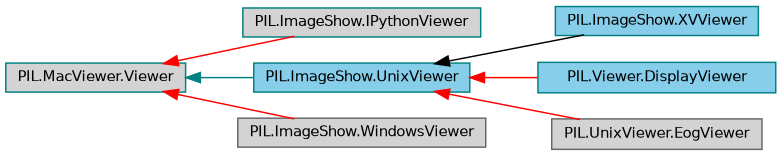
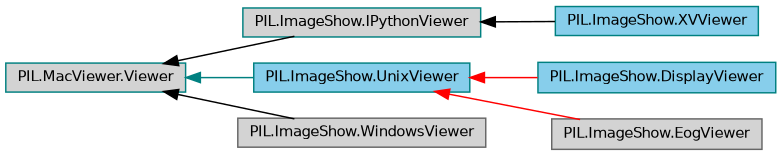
(236, 48) -> (236, 48)
(517, 48) -> (525, 22)
(657, 78) -> (657, 78)
(236, 107) -> (236, 107)
(657, 134) -> (657, 134)
